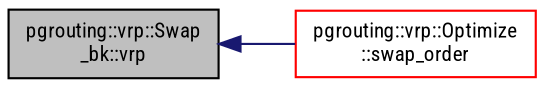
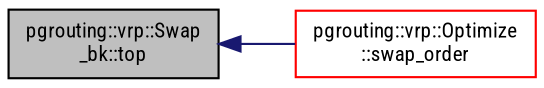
(114, 44) -> (114, 44)
